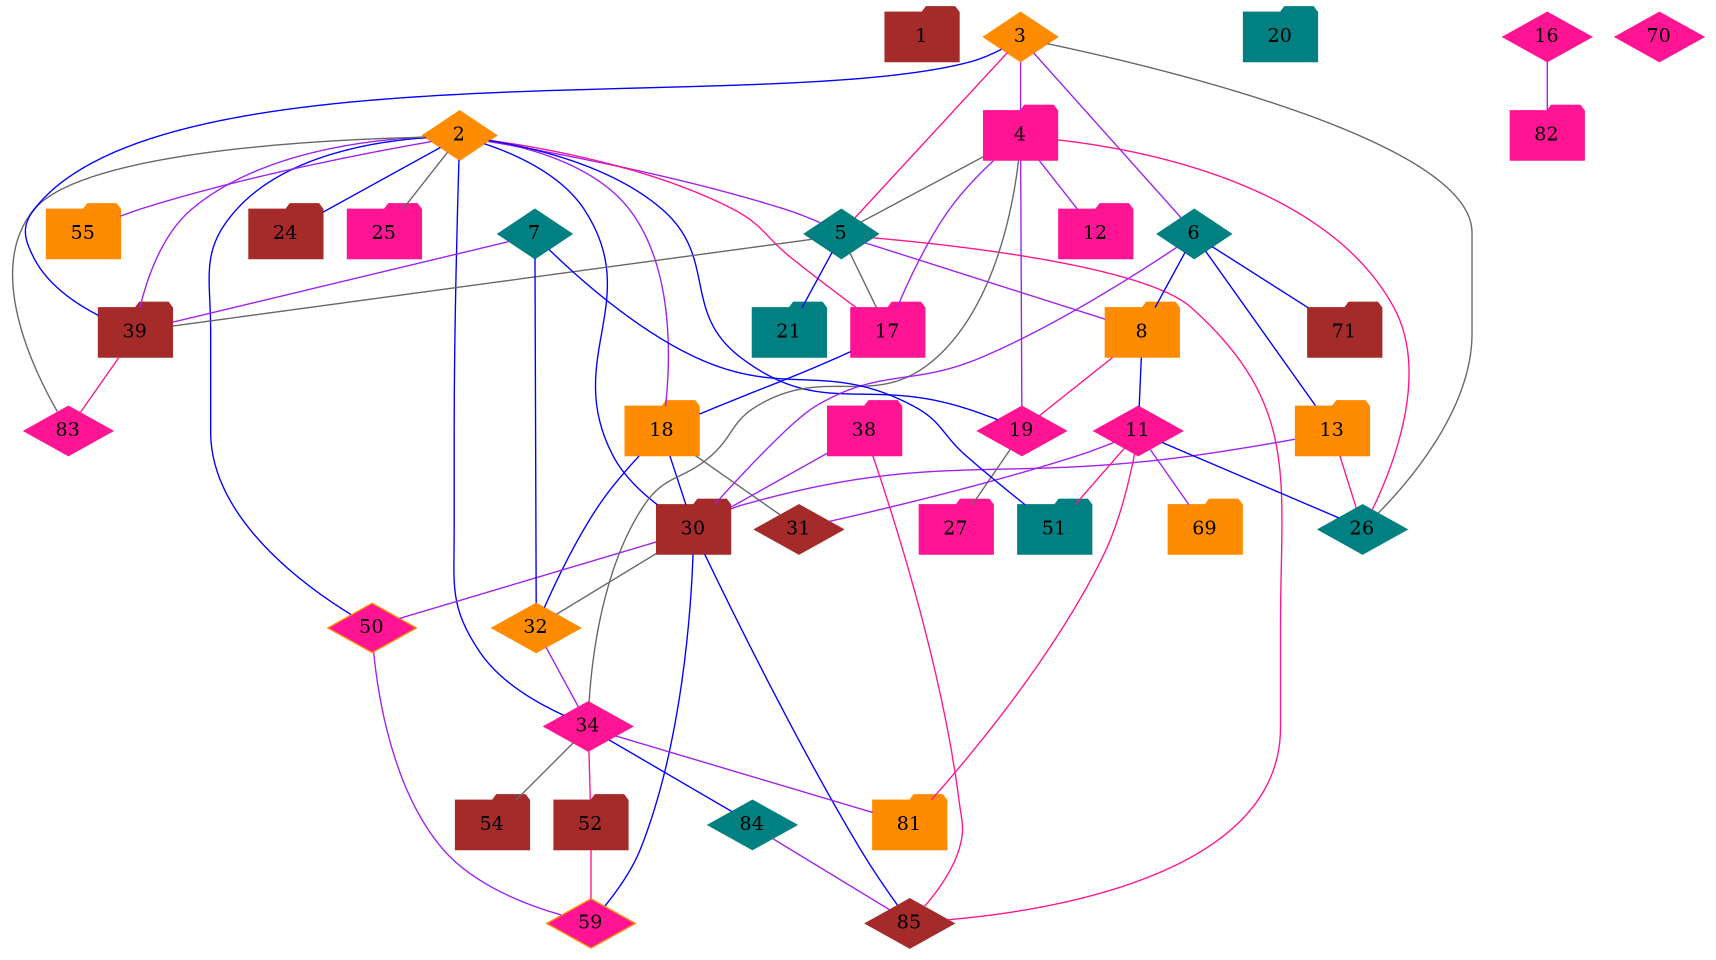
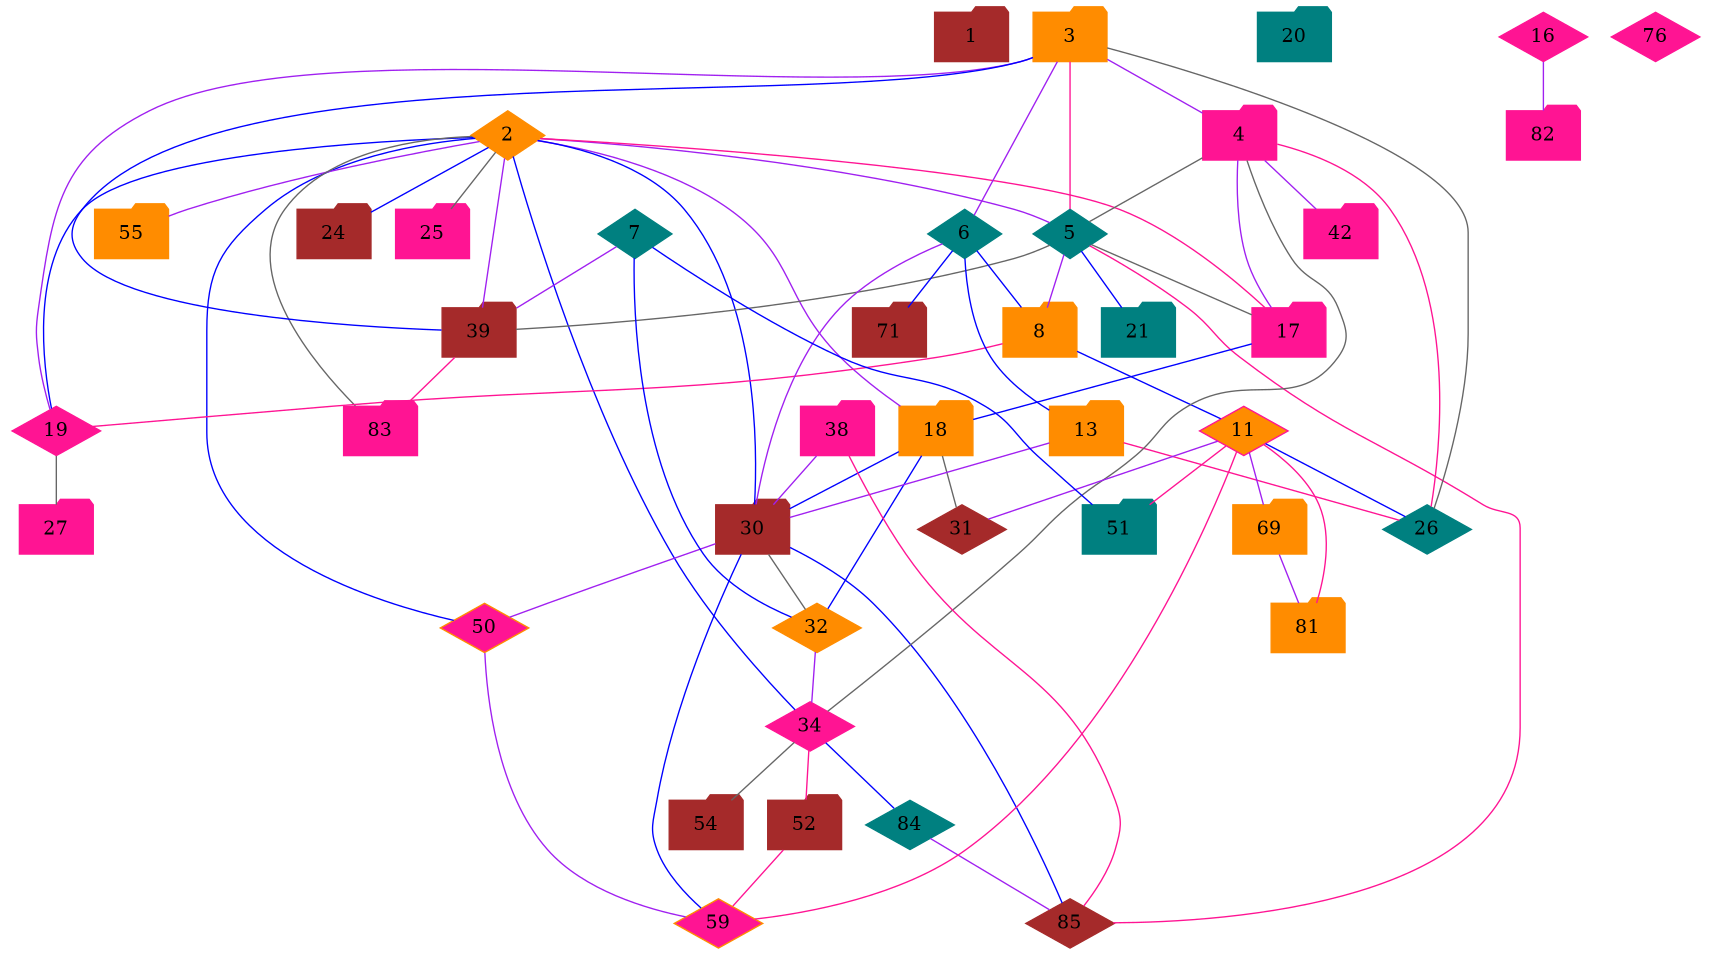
(1021, 37) -> (1070, 37)
(1659, 37) -> (1656, 37)
(1096, 234) -> (1341, 234)
(1021, 283) -> (419, 70)
(68, 431) -> (381, 431)
(1138, 431) -> (1244, 431)
none -> (1061, 759)
(744, 774) -> (1289, 579)
